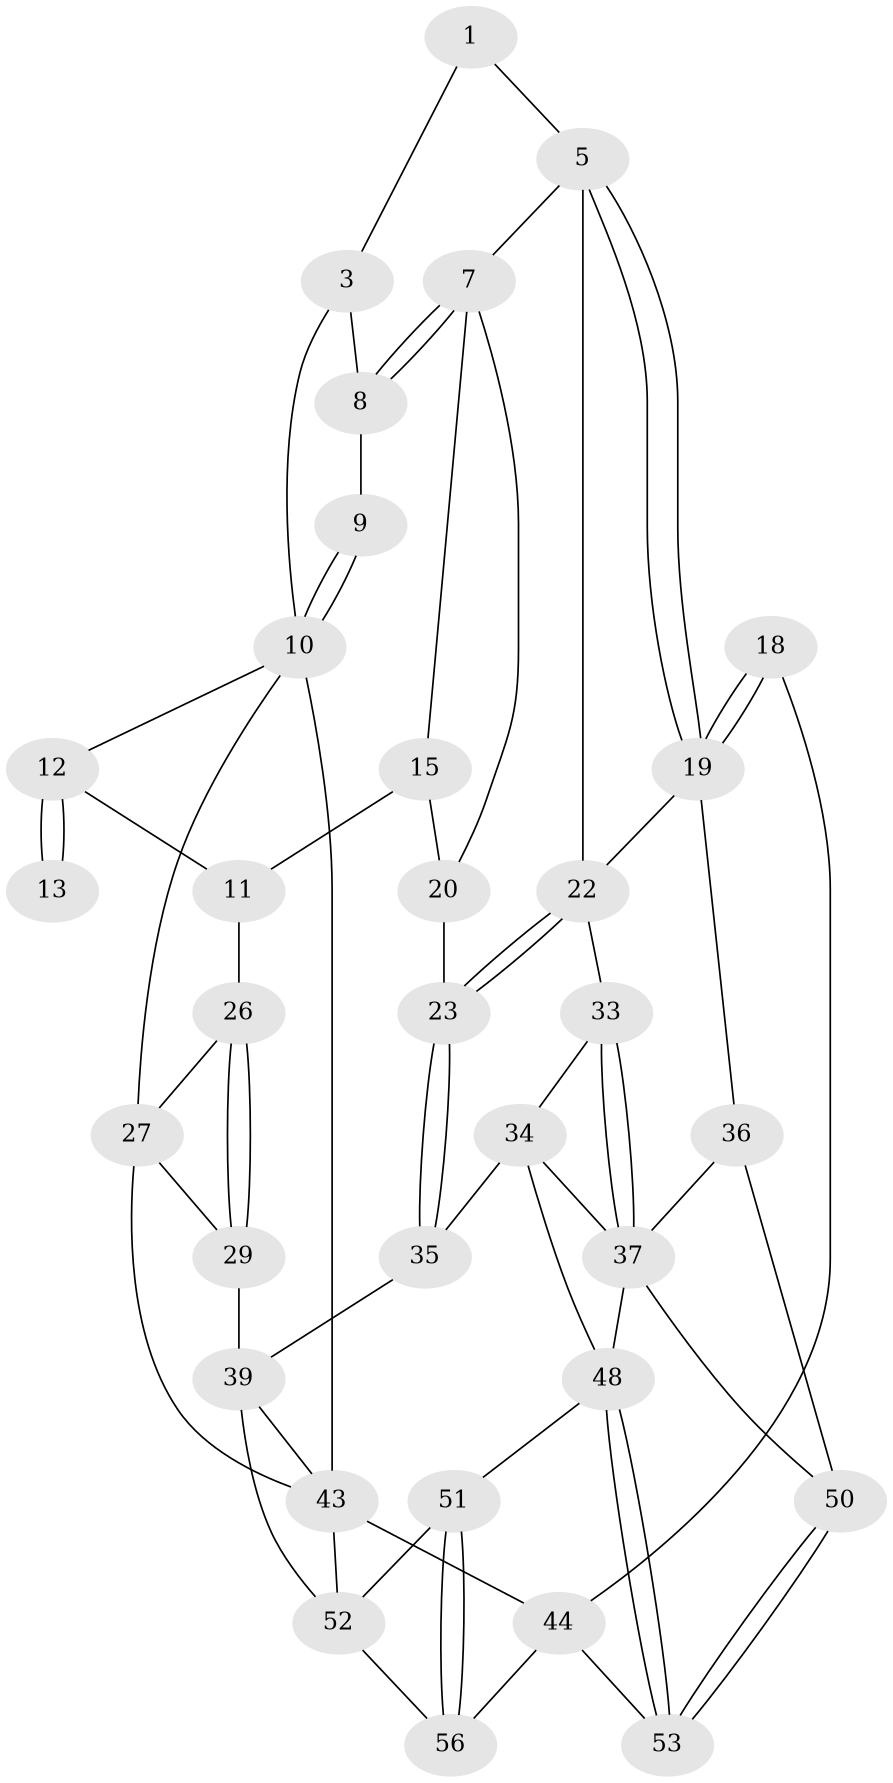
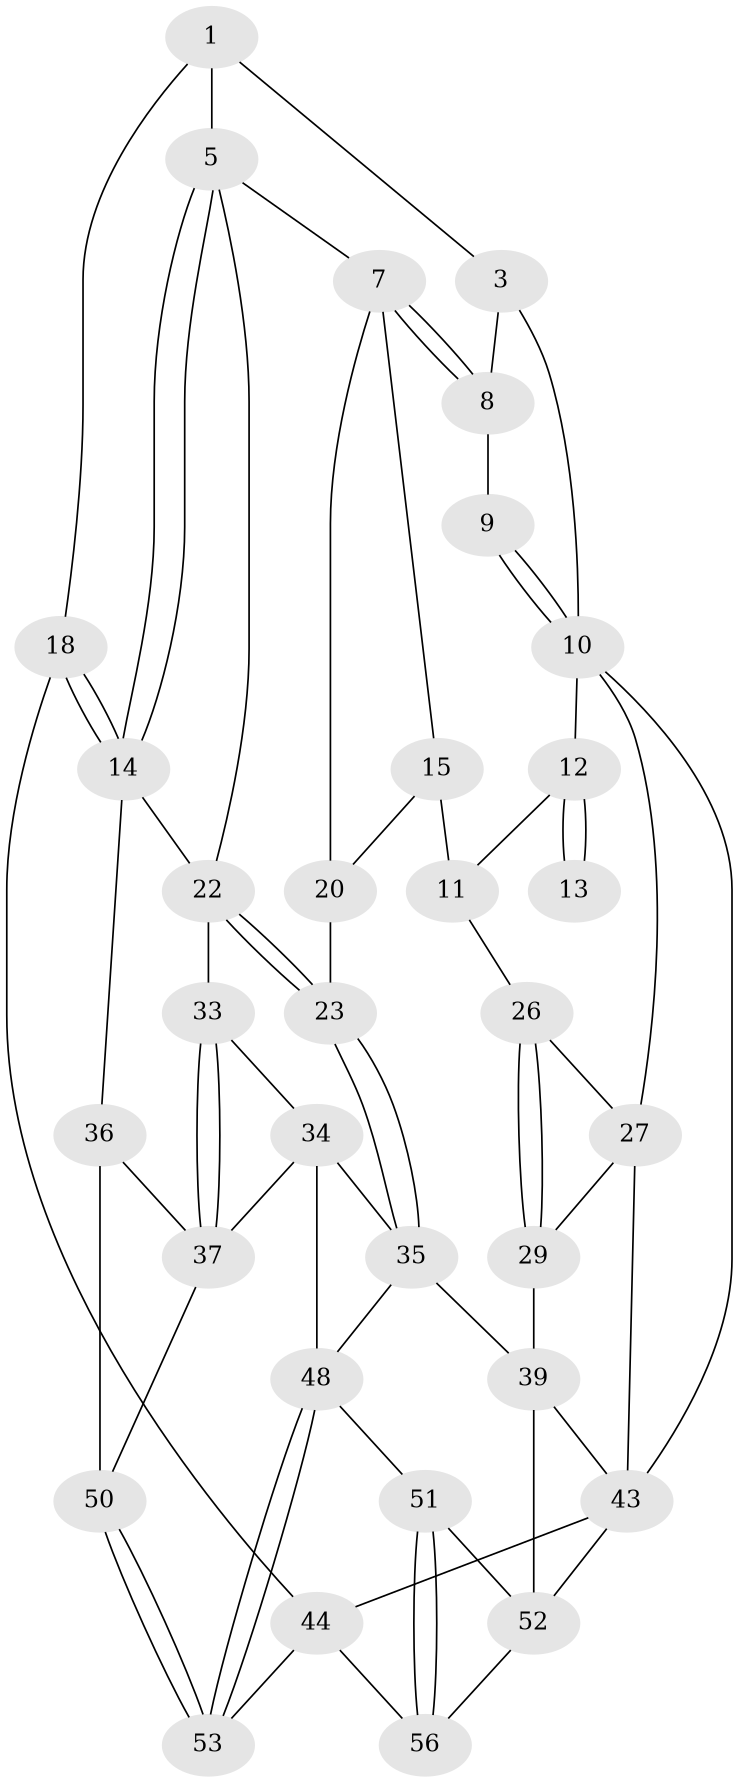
none -> (83, 326)
(698, 769) -> (124, 769)
(619, 1318) -> (364, 1318)
